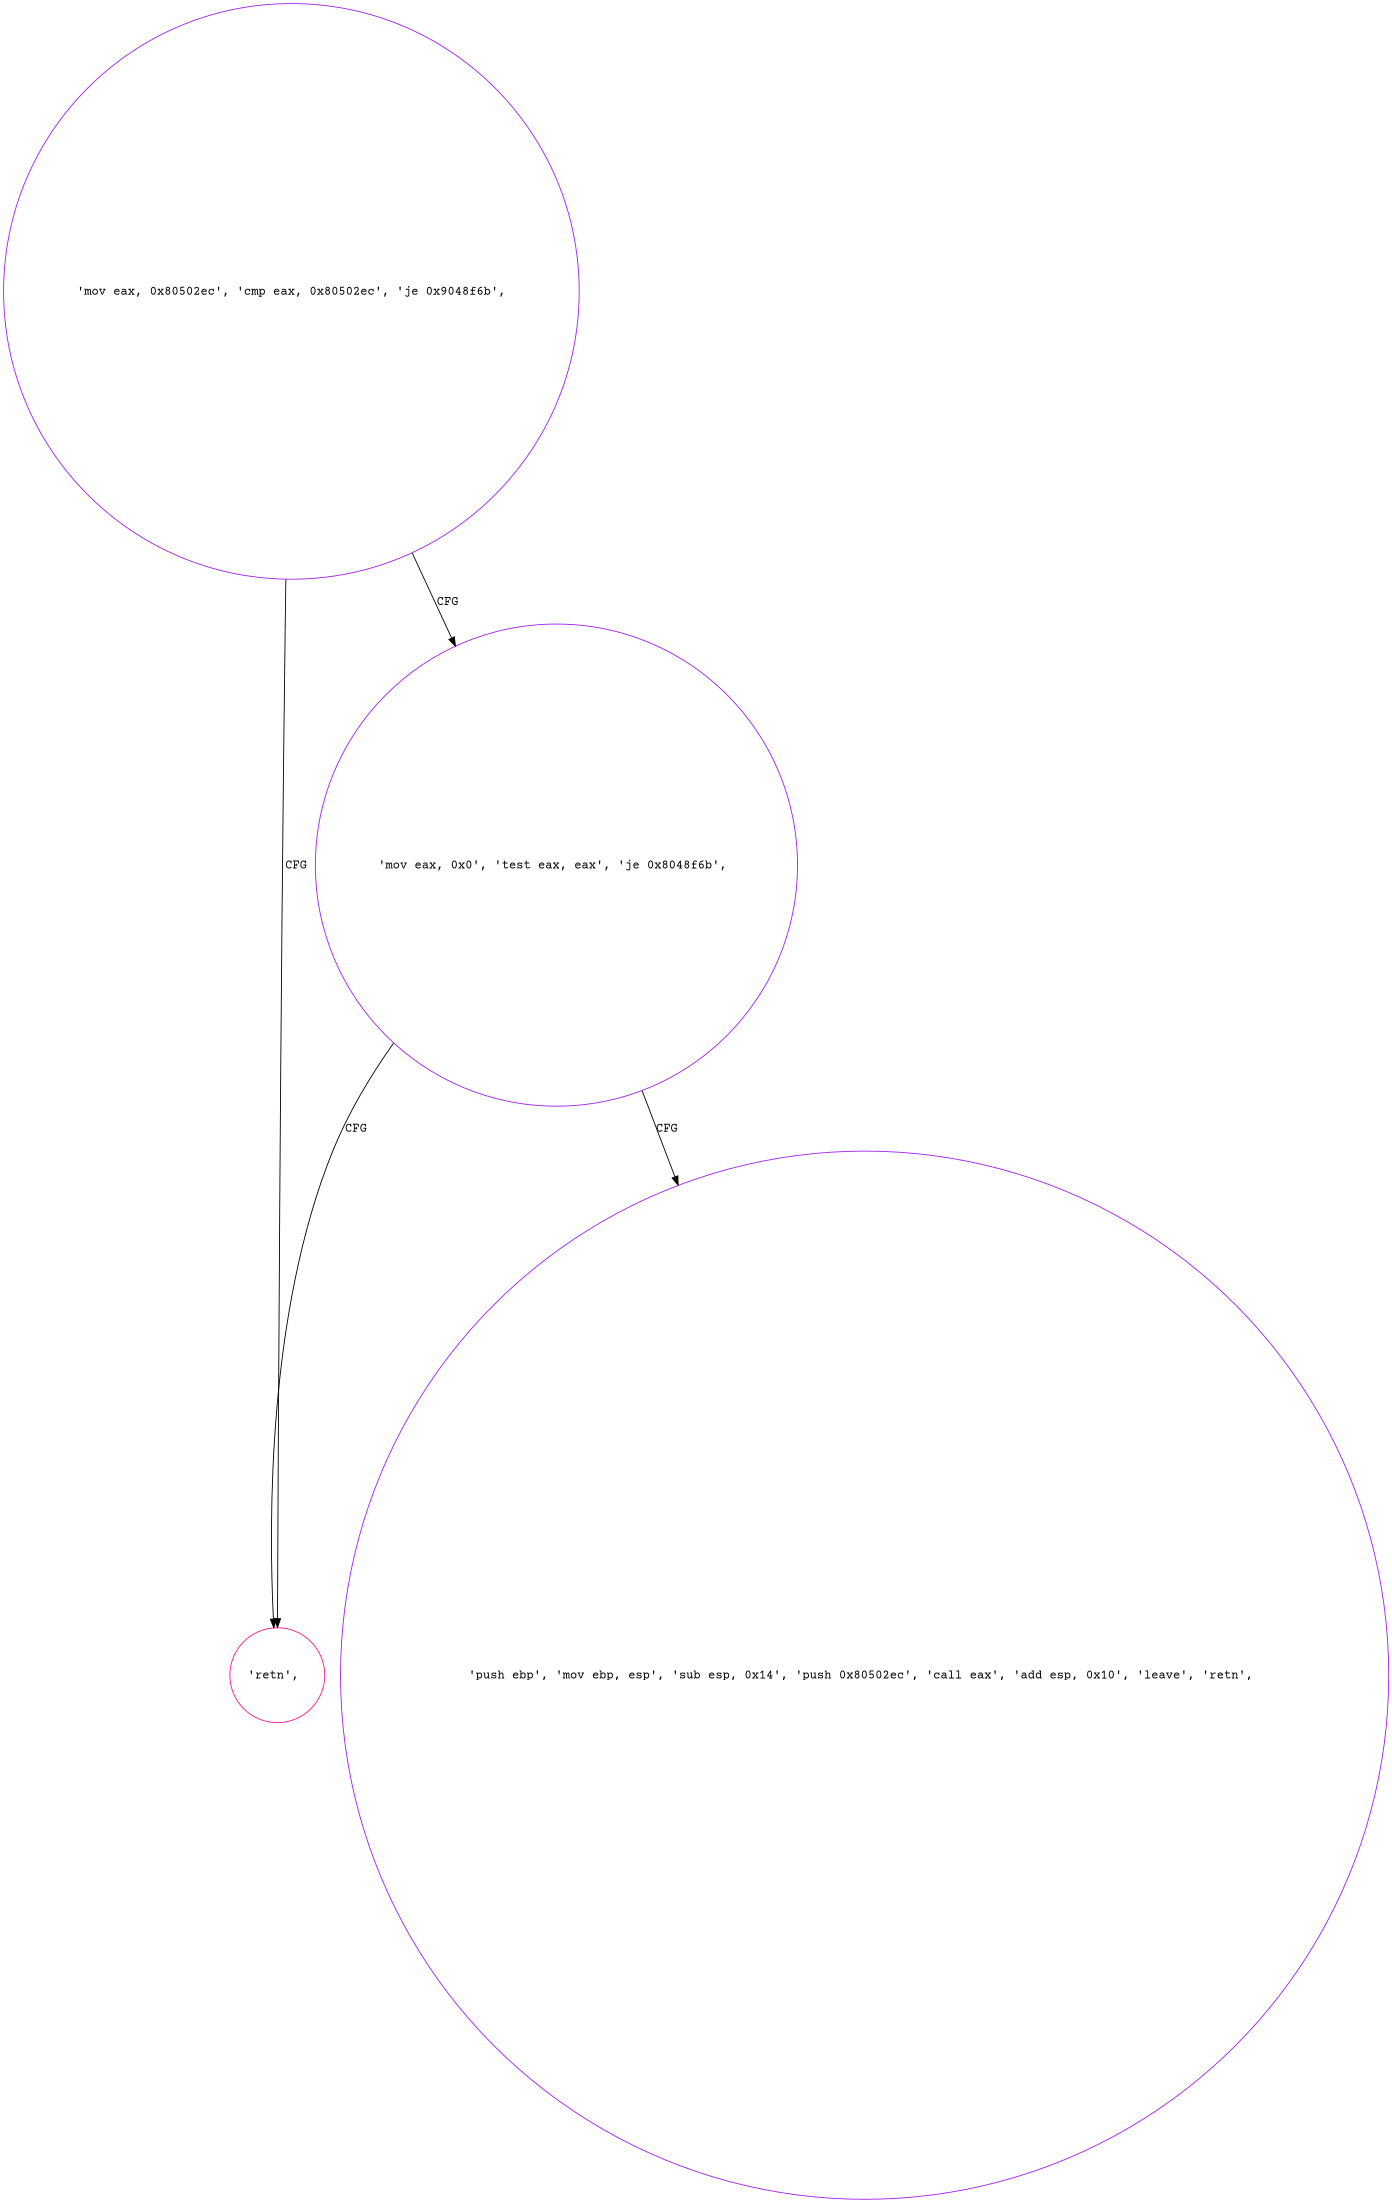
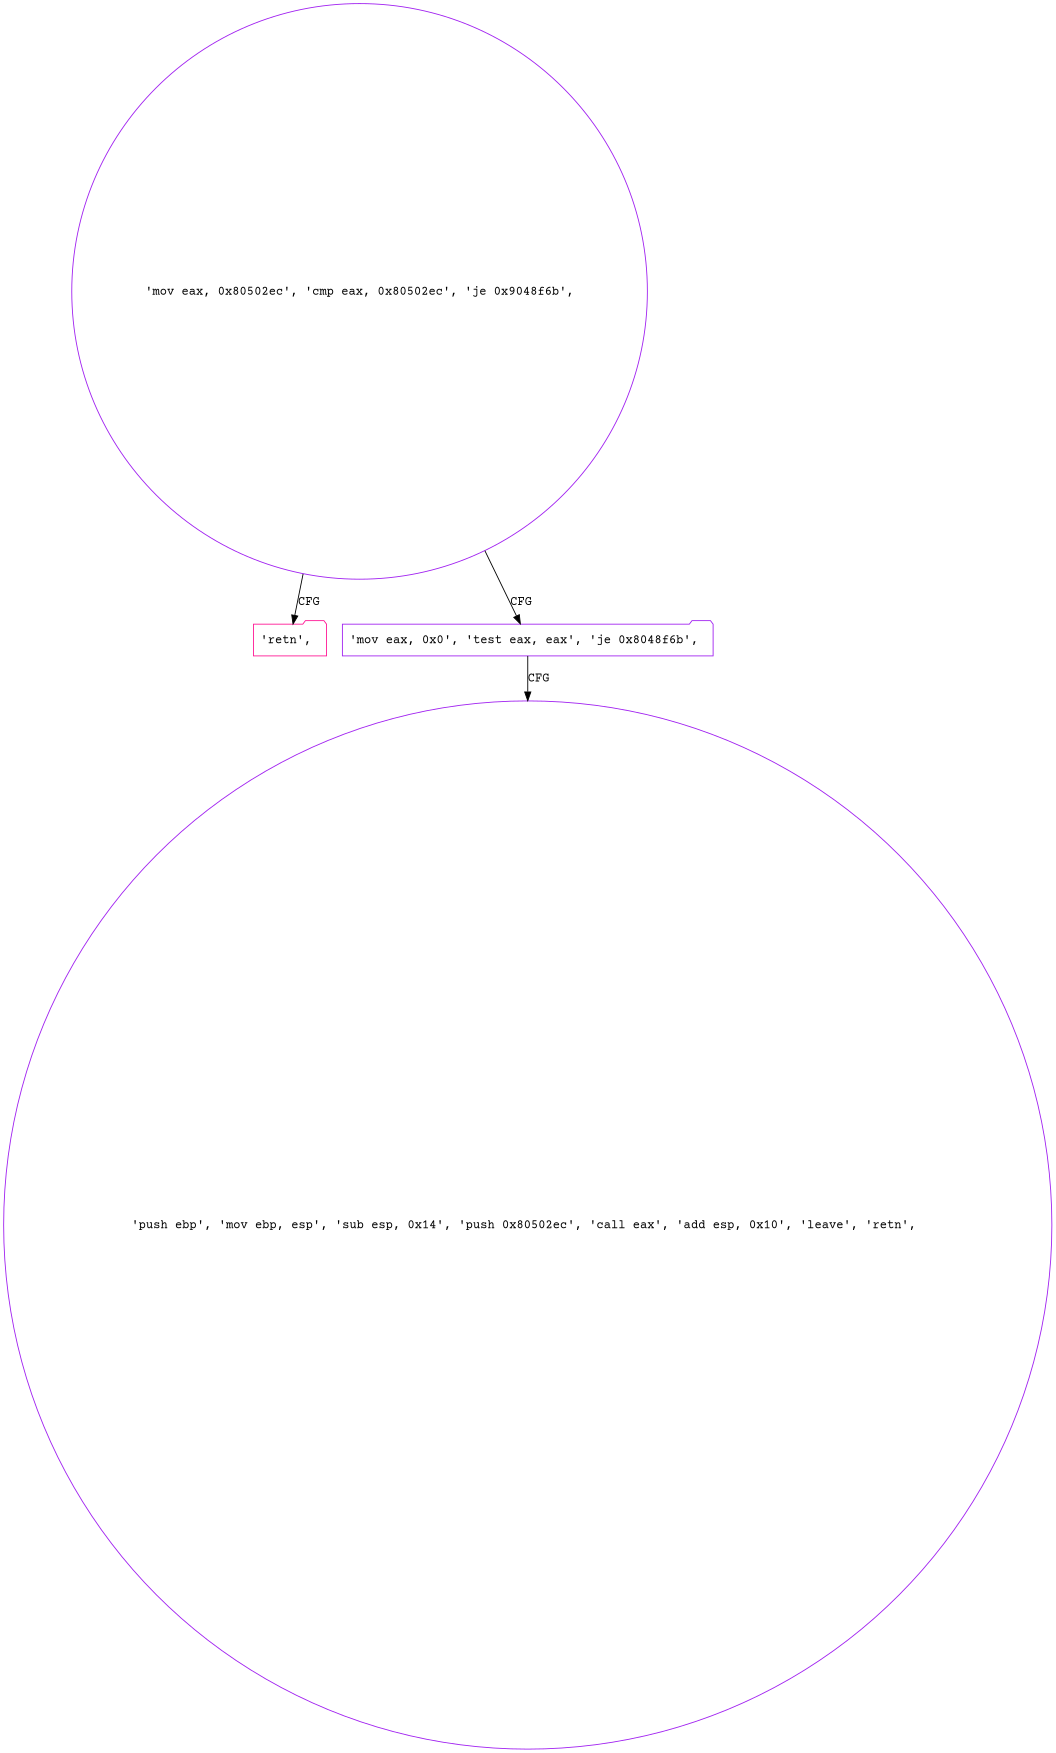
(556, 865) -> (528, 640)
(288, 1320) -> none
(277, 1675) -> (290, 640)
